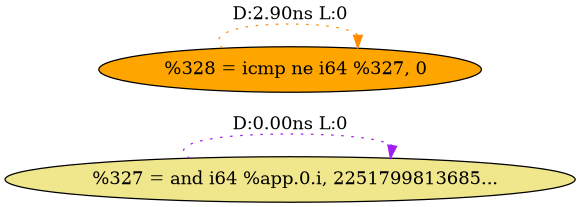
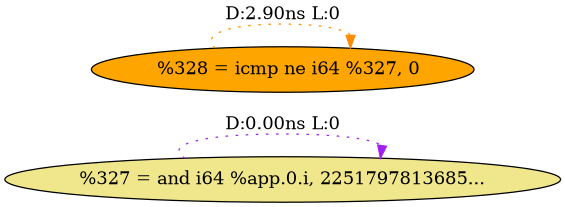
(290, 179) -> (283, 179)
